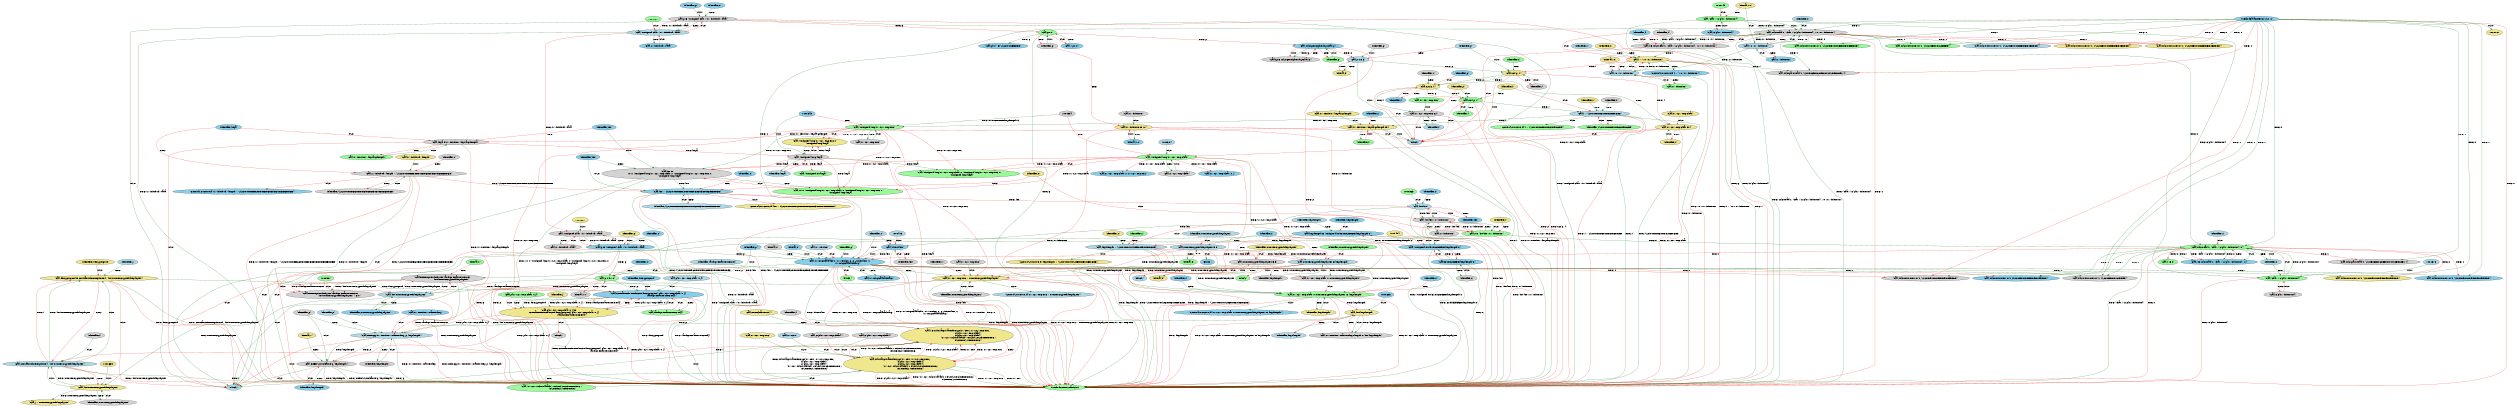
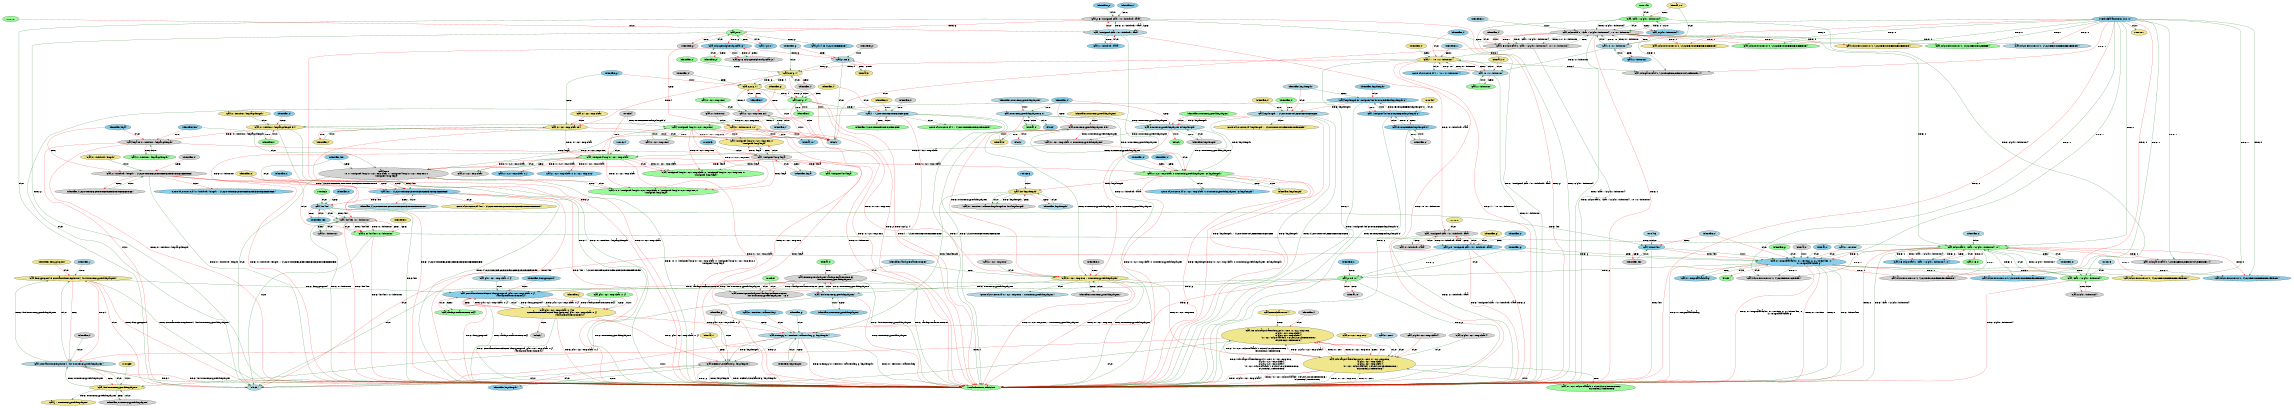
(837, 120) -> none
(1282, 234) -> (845, 151)
(1199, 254) -> (1034, 120)
